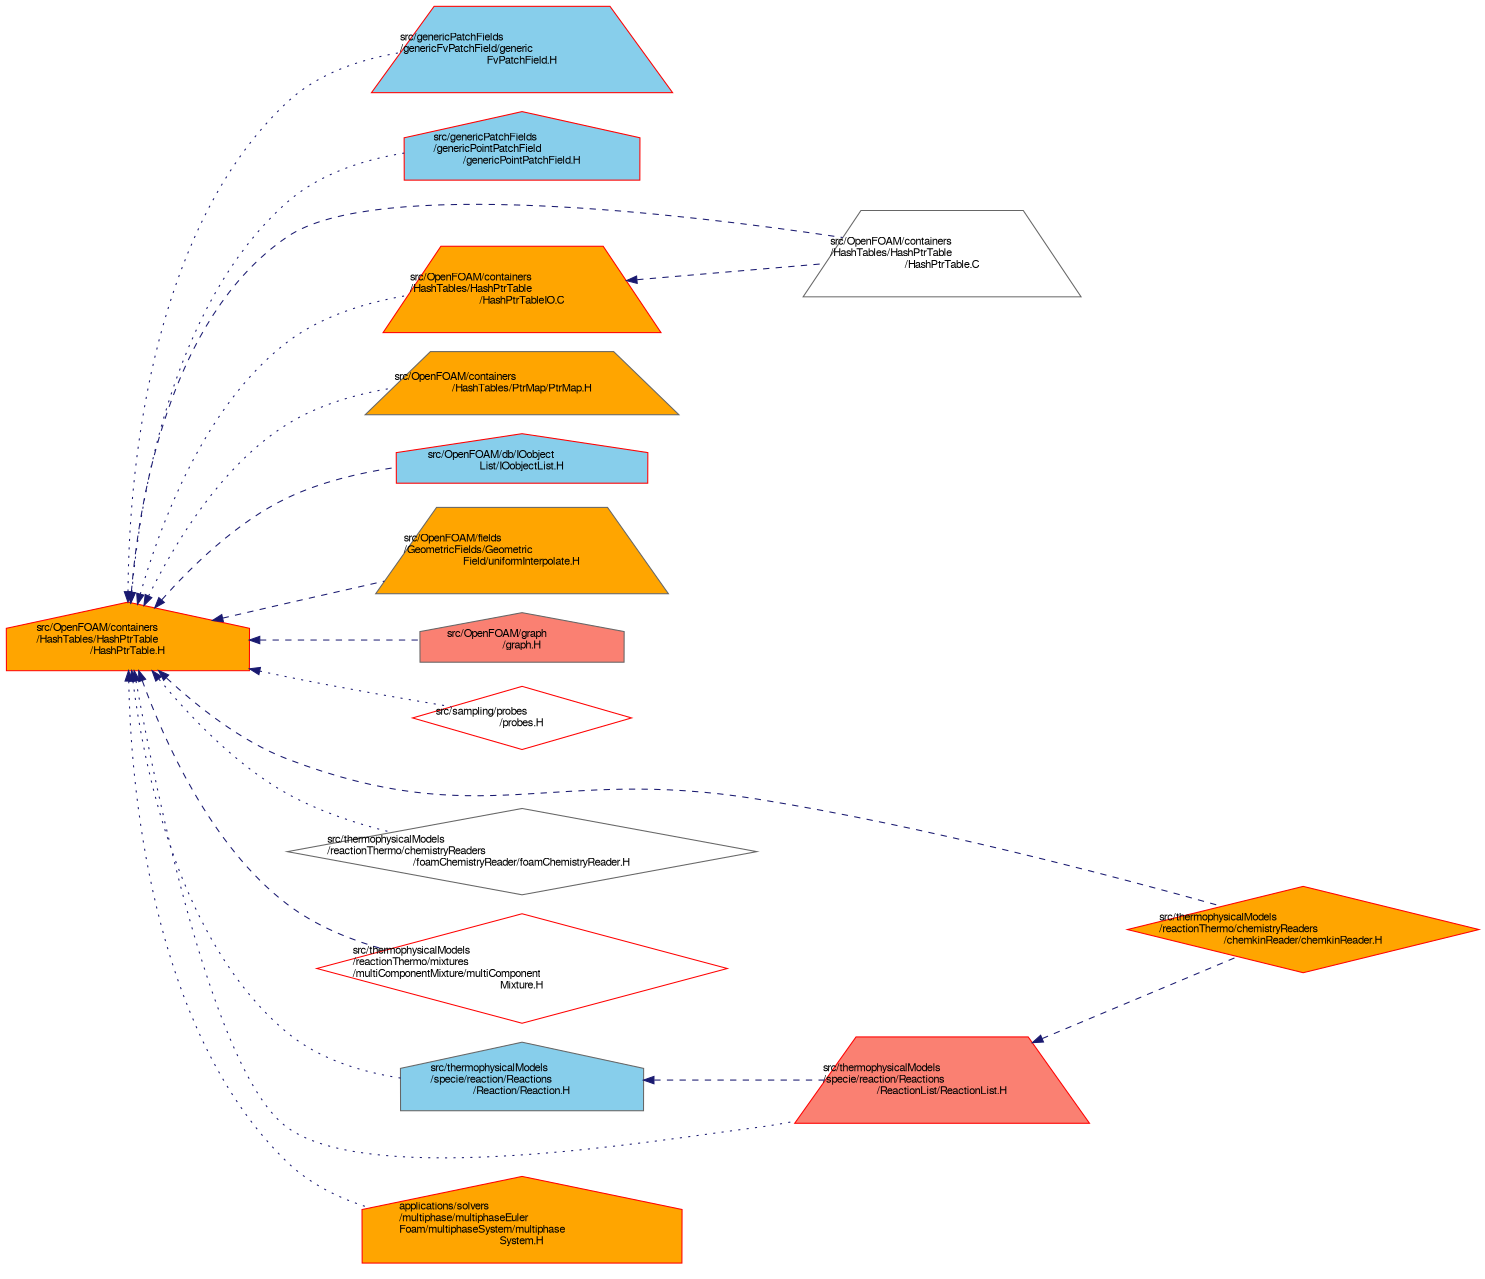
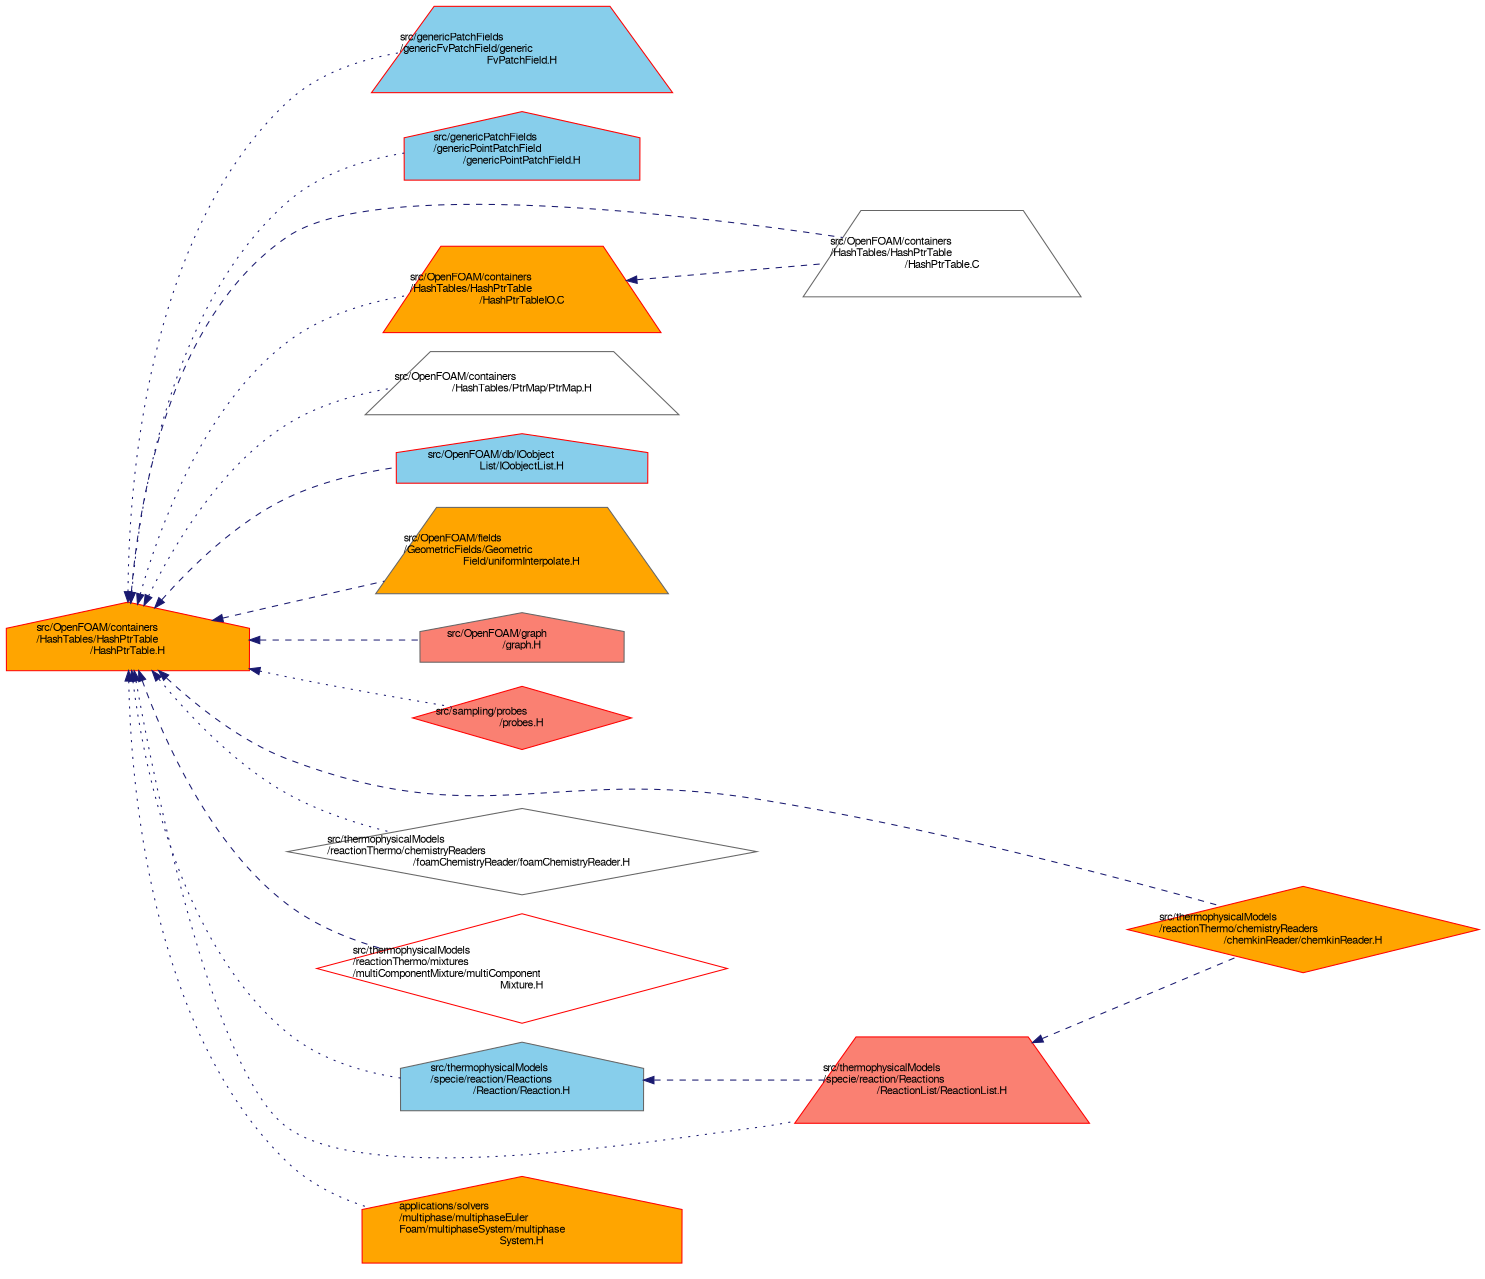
(522, 383) -> (522, 383)
(522, 718) -> (522, 718)
